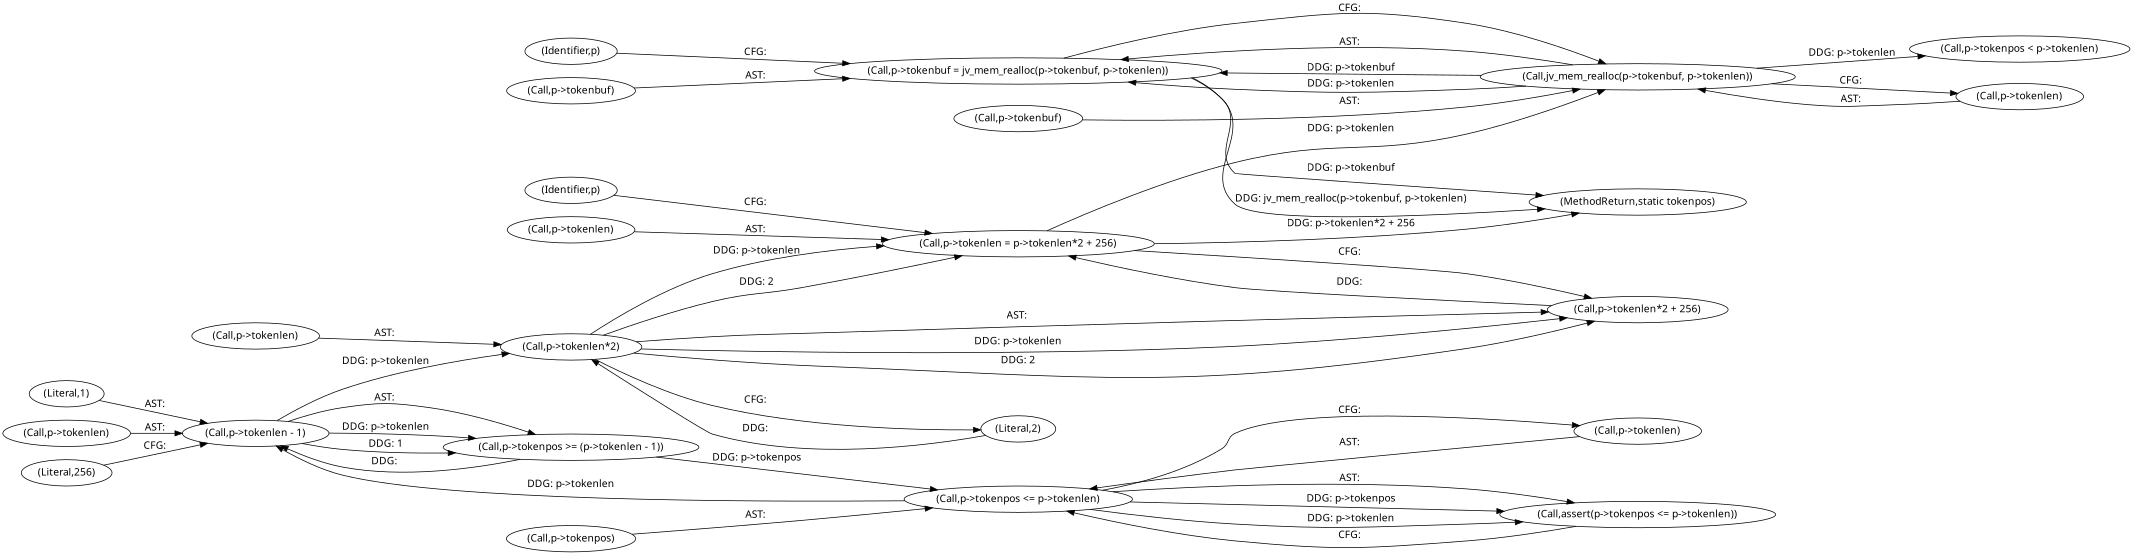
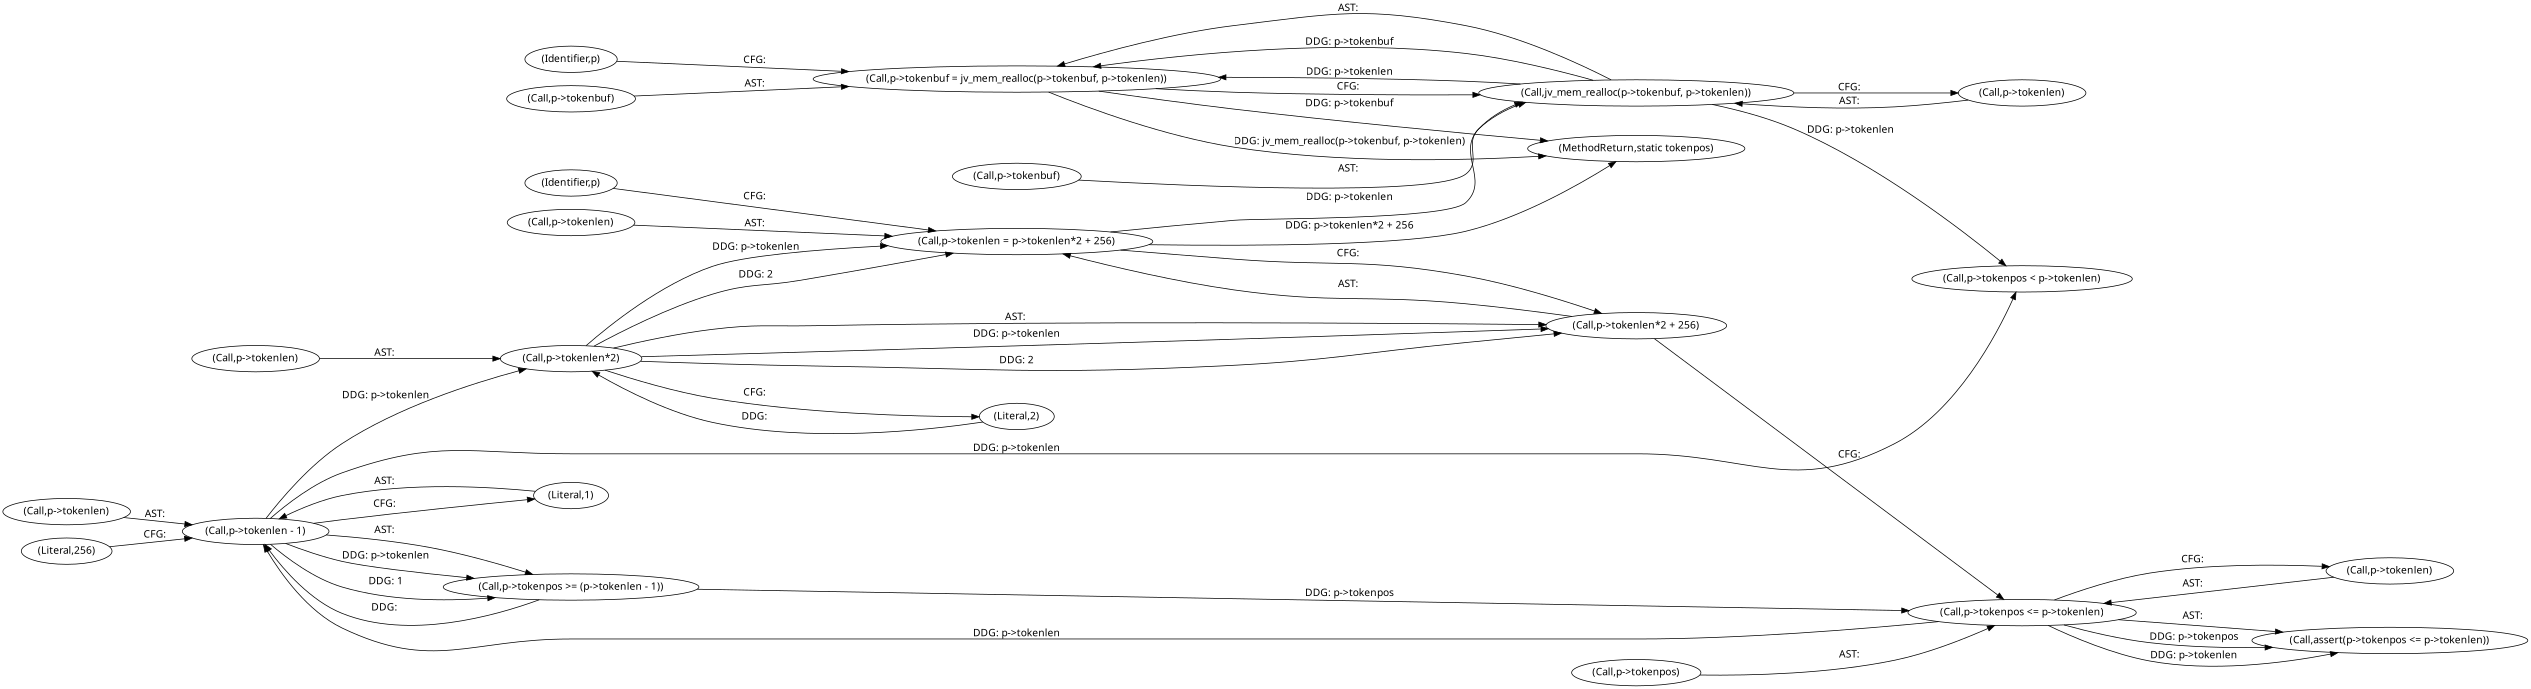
(1351, 282) -> (1350, 284)
none -> (1172, 454)
none -> (420, 511)
(1324, 547) -> (1818, 460)
